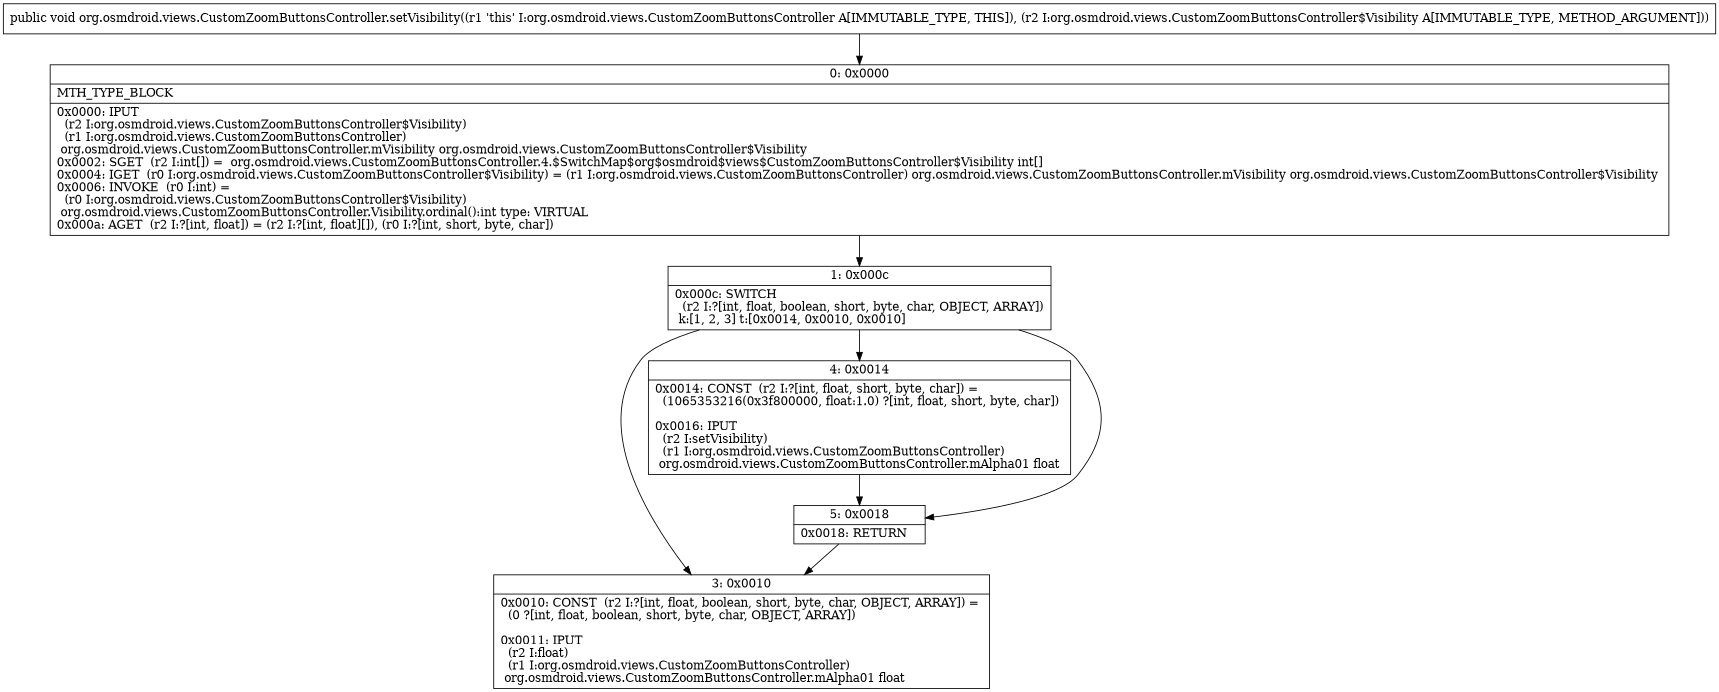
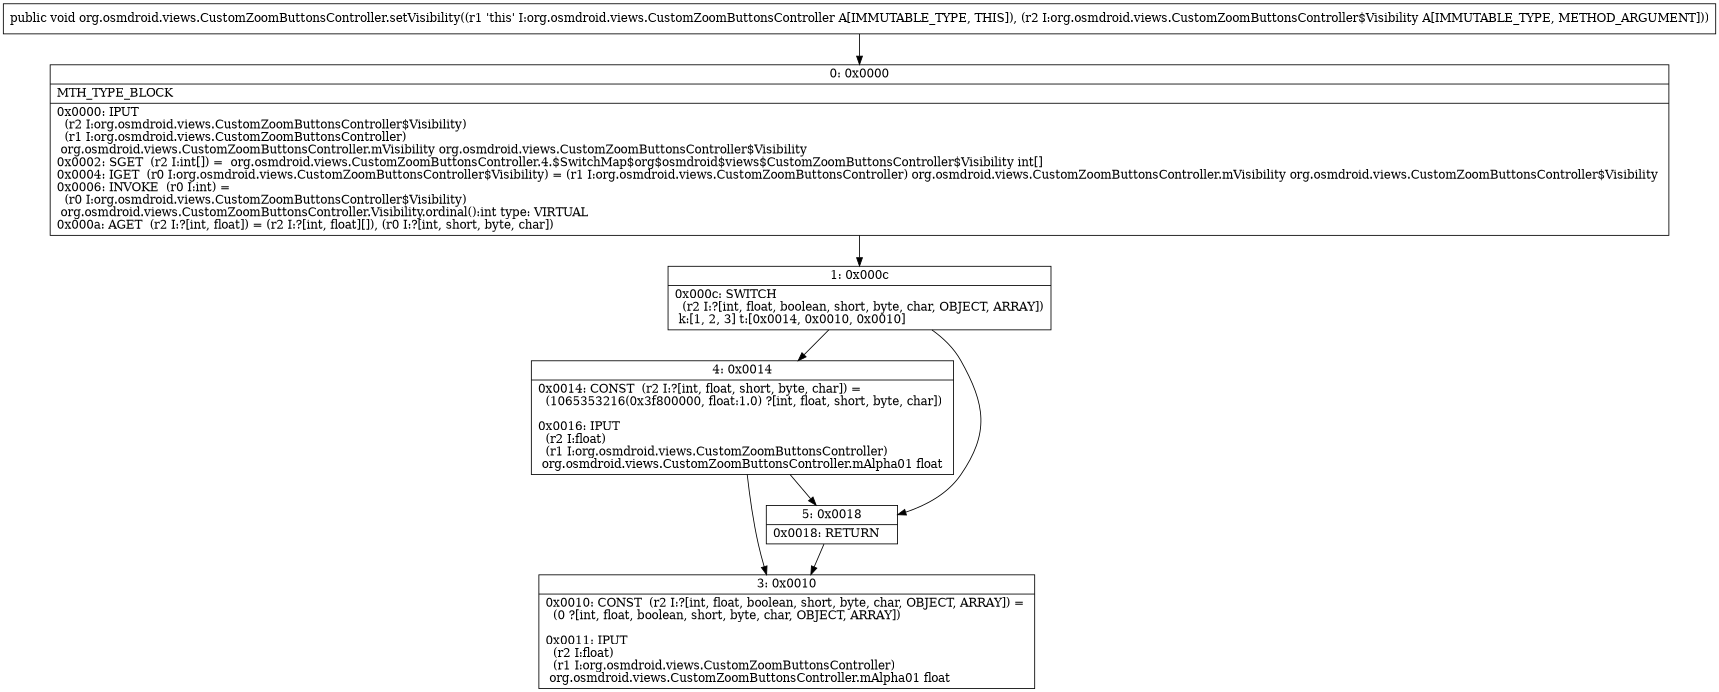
(622, 437) -> (754, 521)
(712, 439) -> (572, 439)
